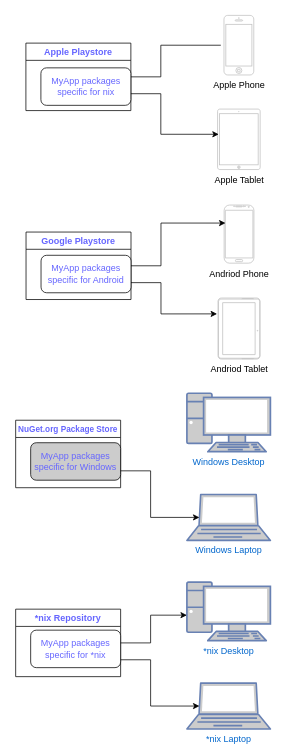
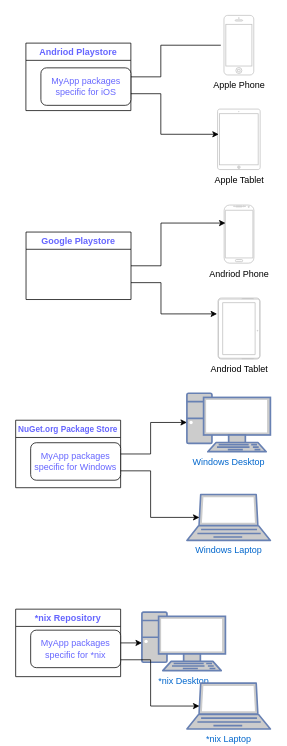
(78, 52) -> (78, 52)
(86, 87) -> (86, 87)
(86, 274) -> none
none -> (150, 424)
(75, 462) -> (75, 462)
(228, 612) -> (183, 642)
